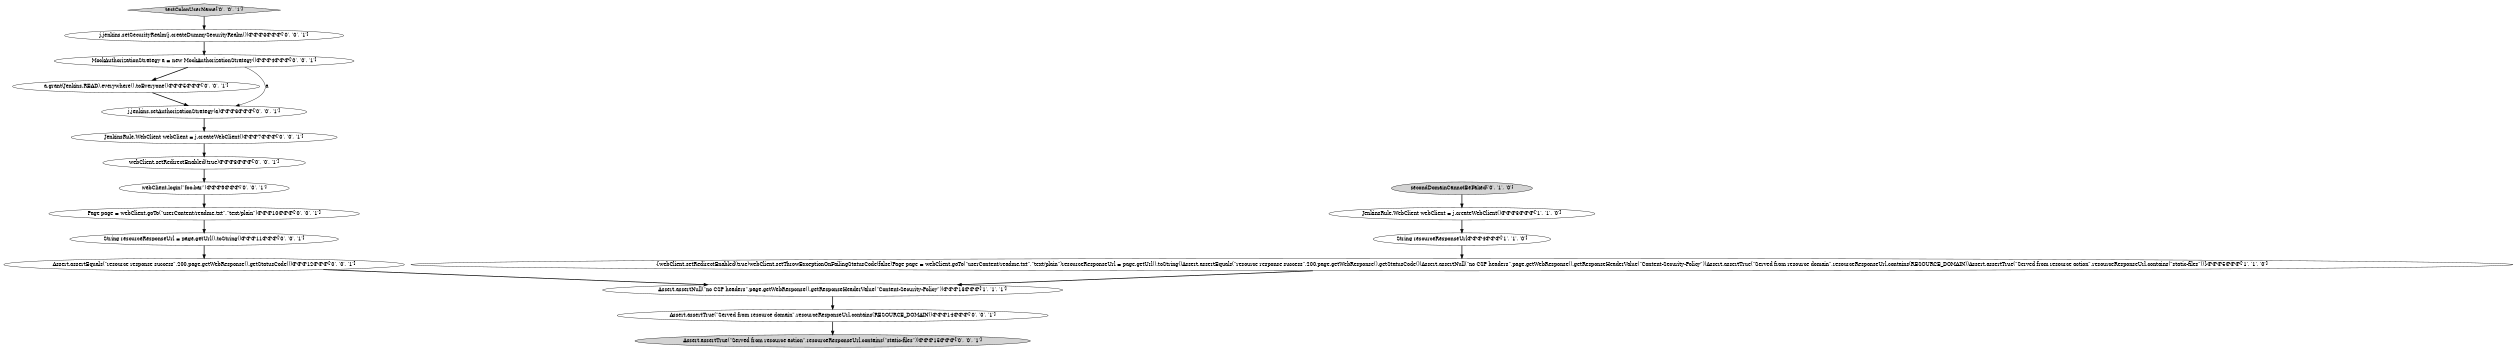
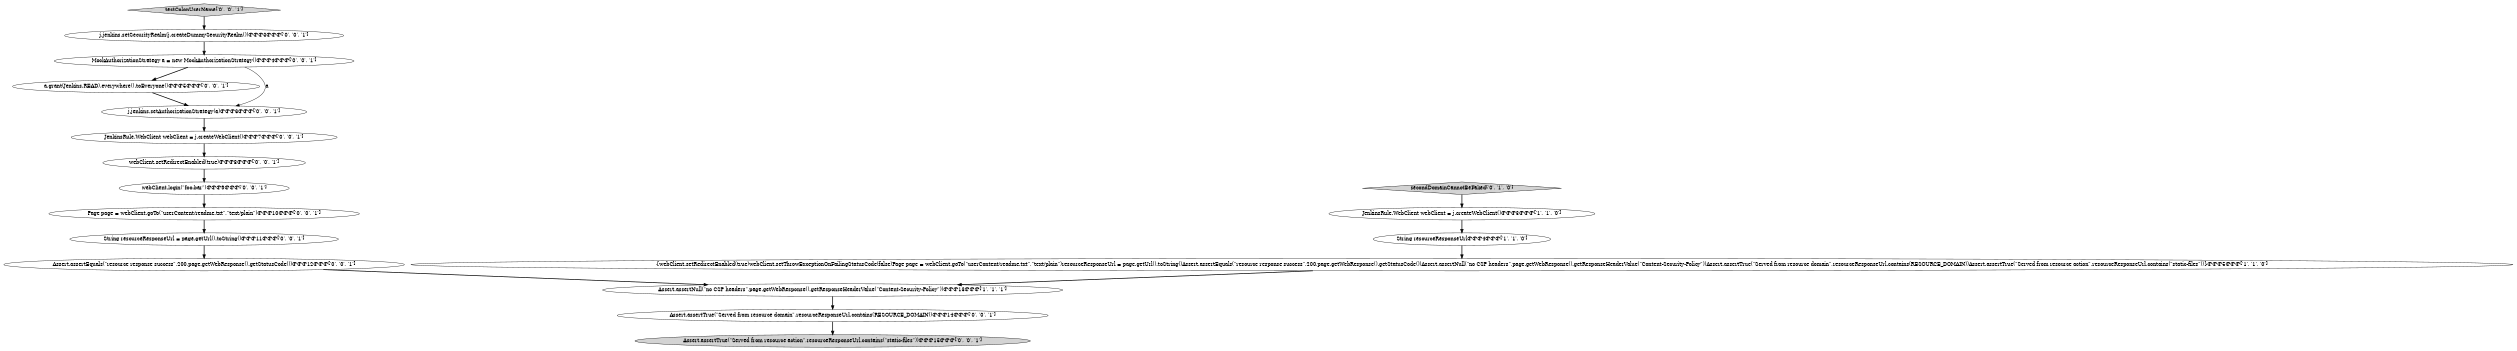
(1462, 188) -> (1462, 188)
